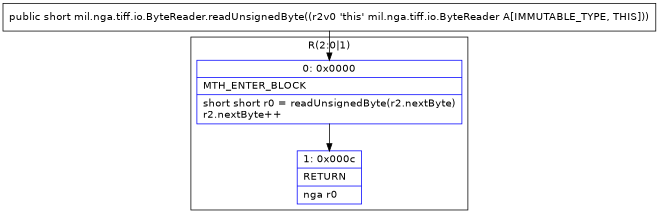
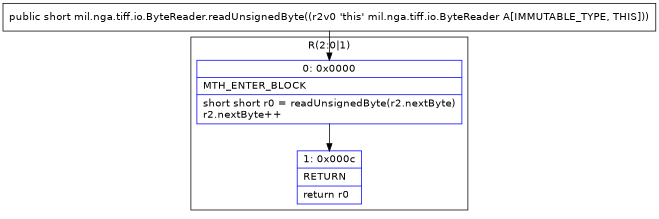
(320, 195) -> (326, 195)
